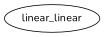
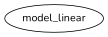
(52, 18) -> (54, 18)
